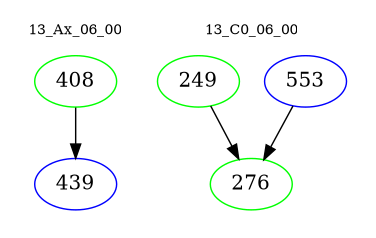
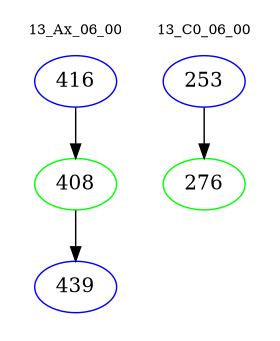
none -> (76, 81)
(198, 81) -> none
(306, 81) -> (204, 81)
